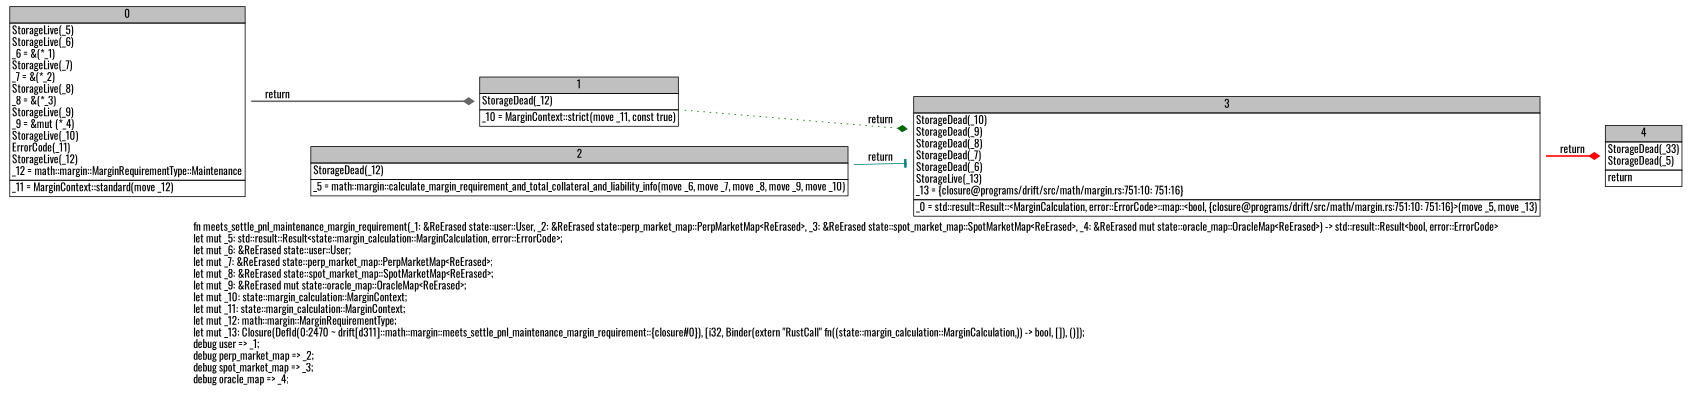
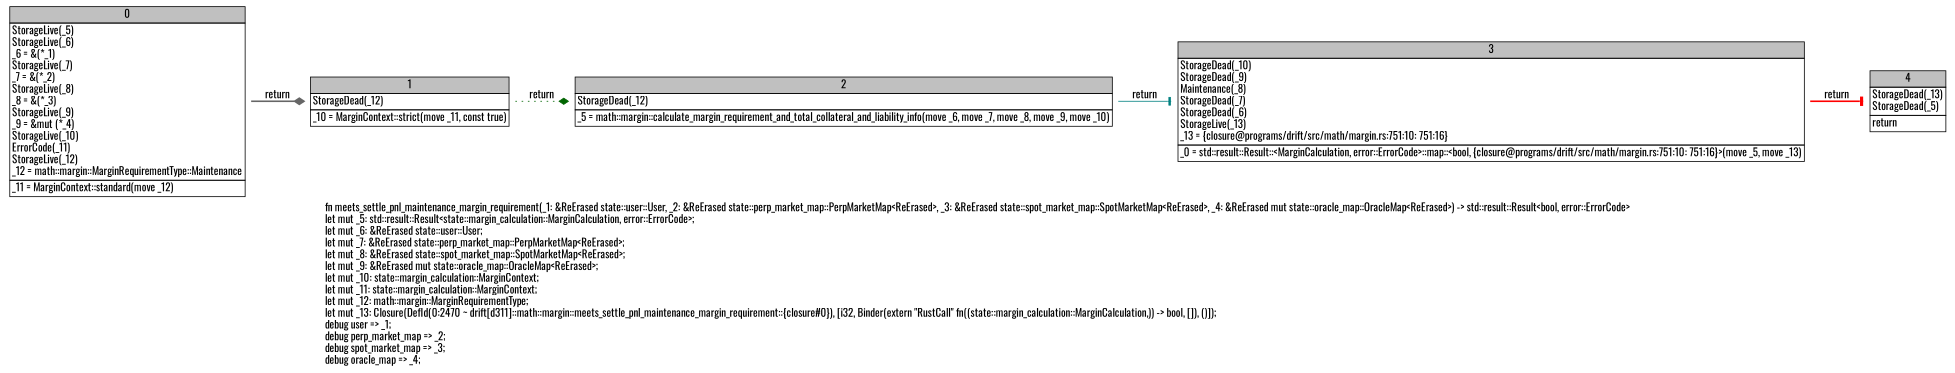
(791, 119) -> (537, 101)
(949, 144) -> (1214, 90)
(1644, 150) -> (1908, 95)
(1568, 156) -> (1835, 101)
